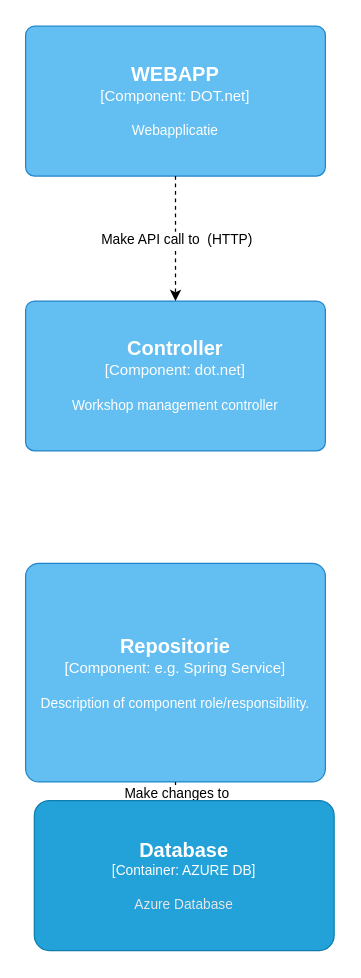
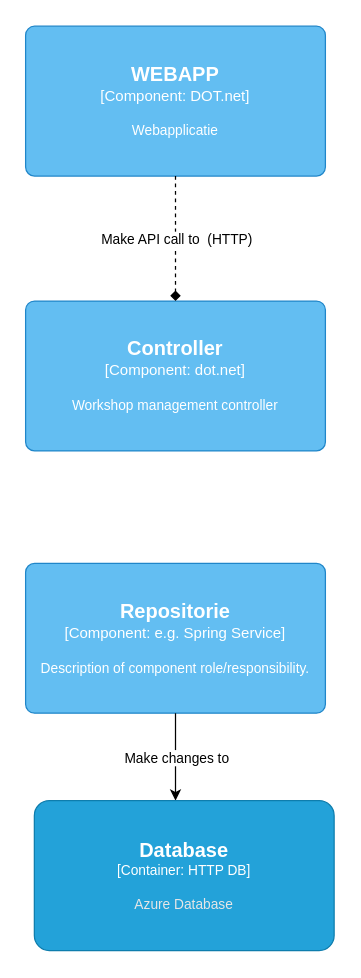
(176, 291) -> (176, 290)
(176, 673) -> (176, 638)
(184, 876) -> (184, 876)
